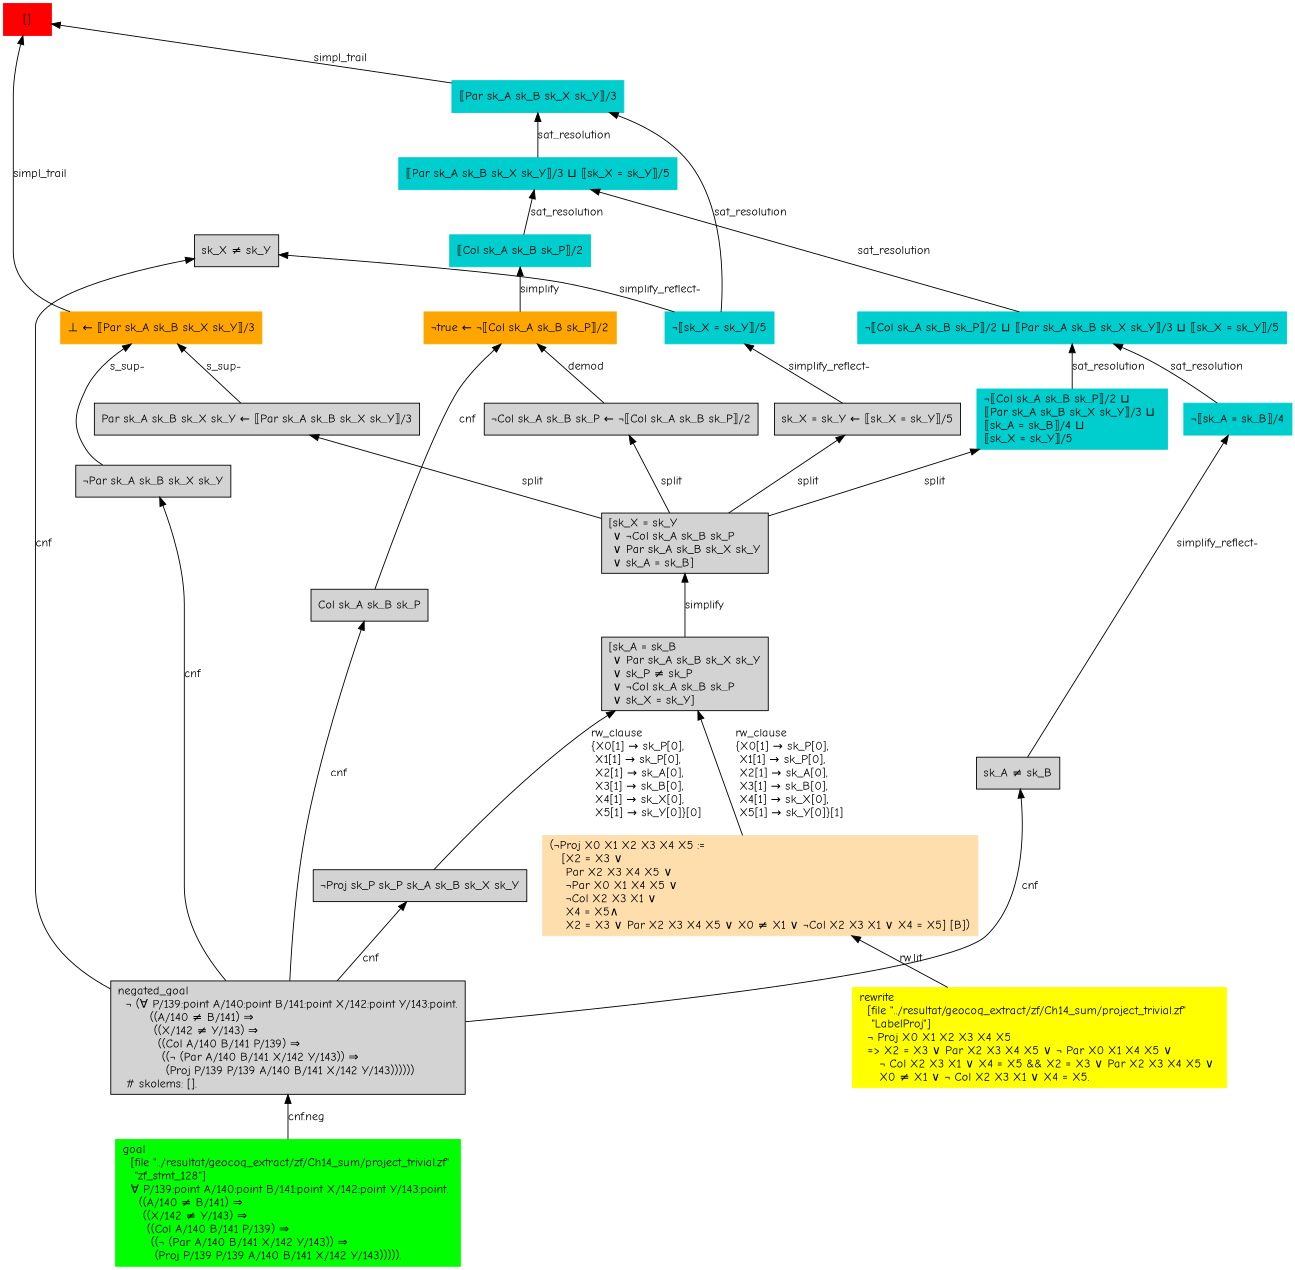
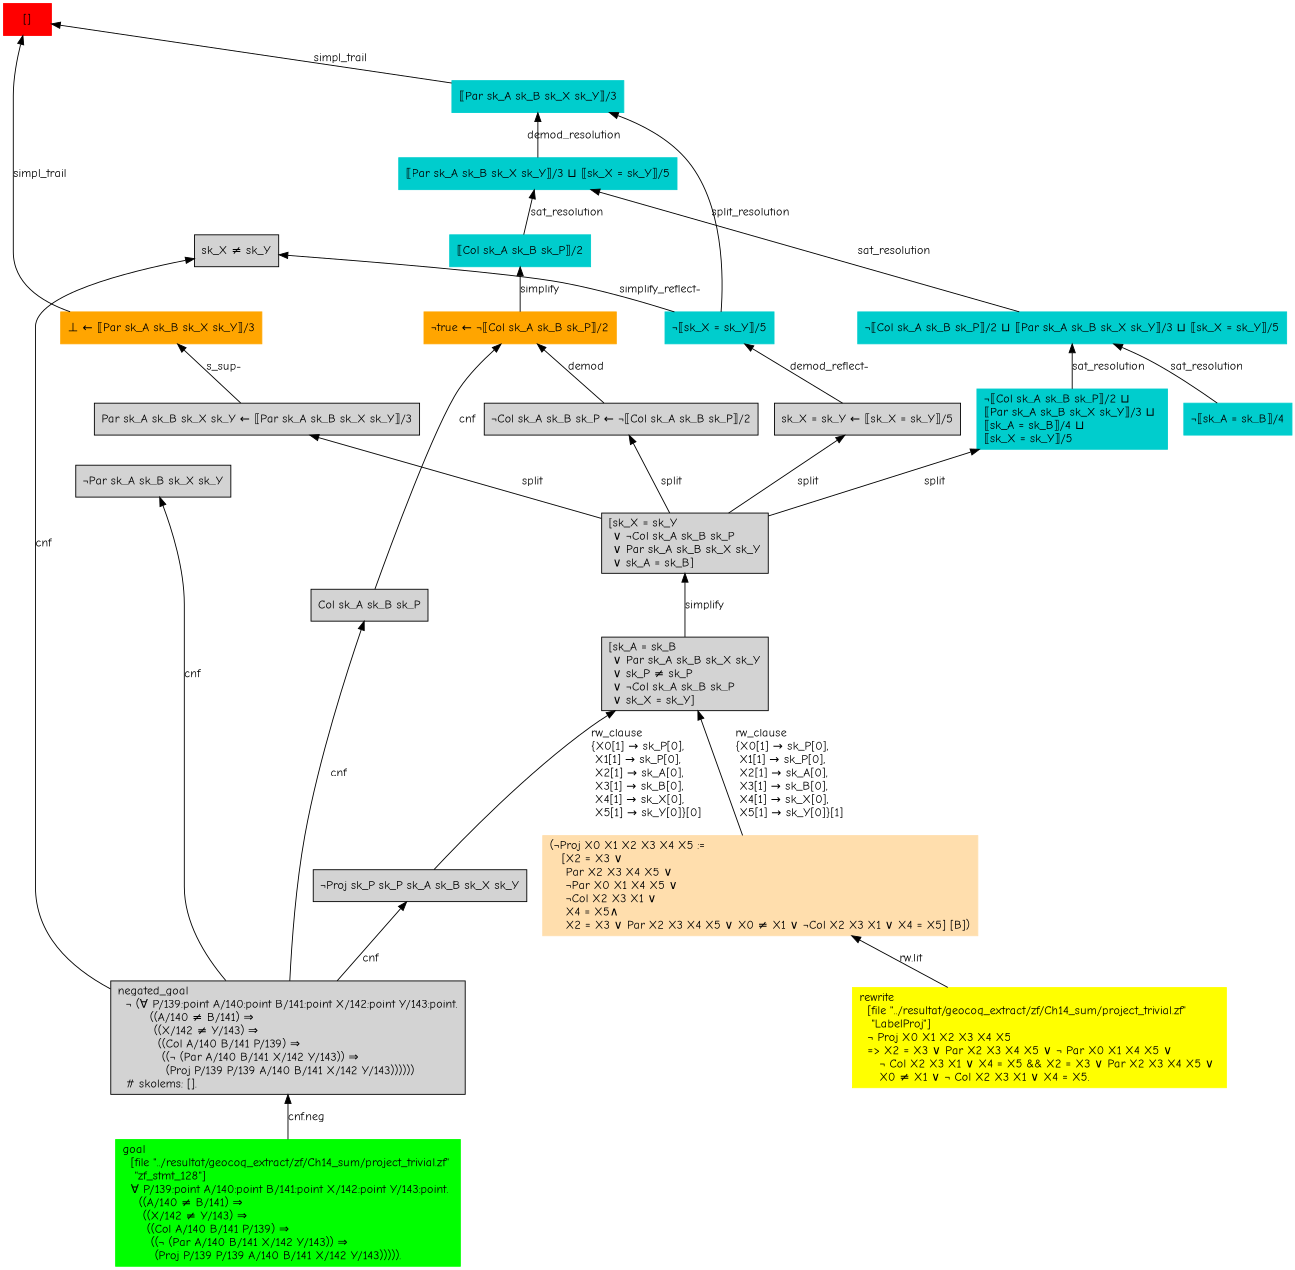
(574, 135) -> (574, 135)
(751, 212) -> (751, 212)
(830, 366) -> (830, 366)
(80, 403) -> none
(1018, 773) -> none
